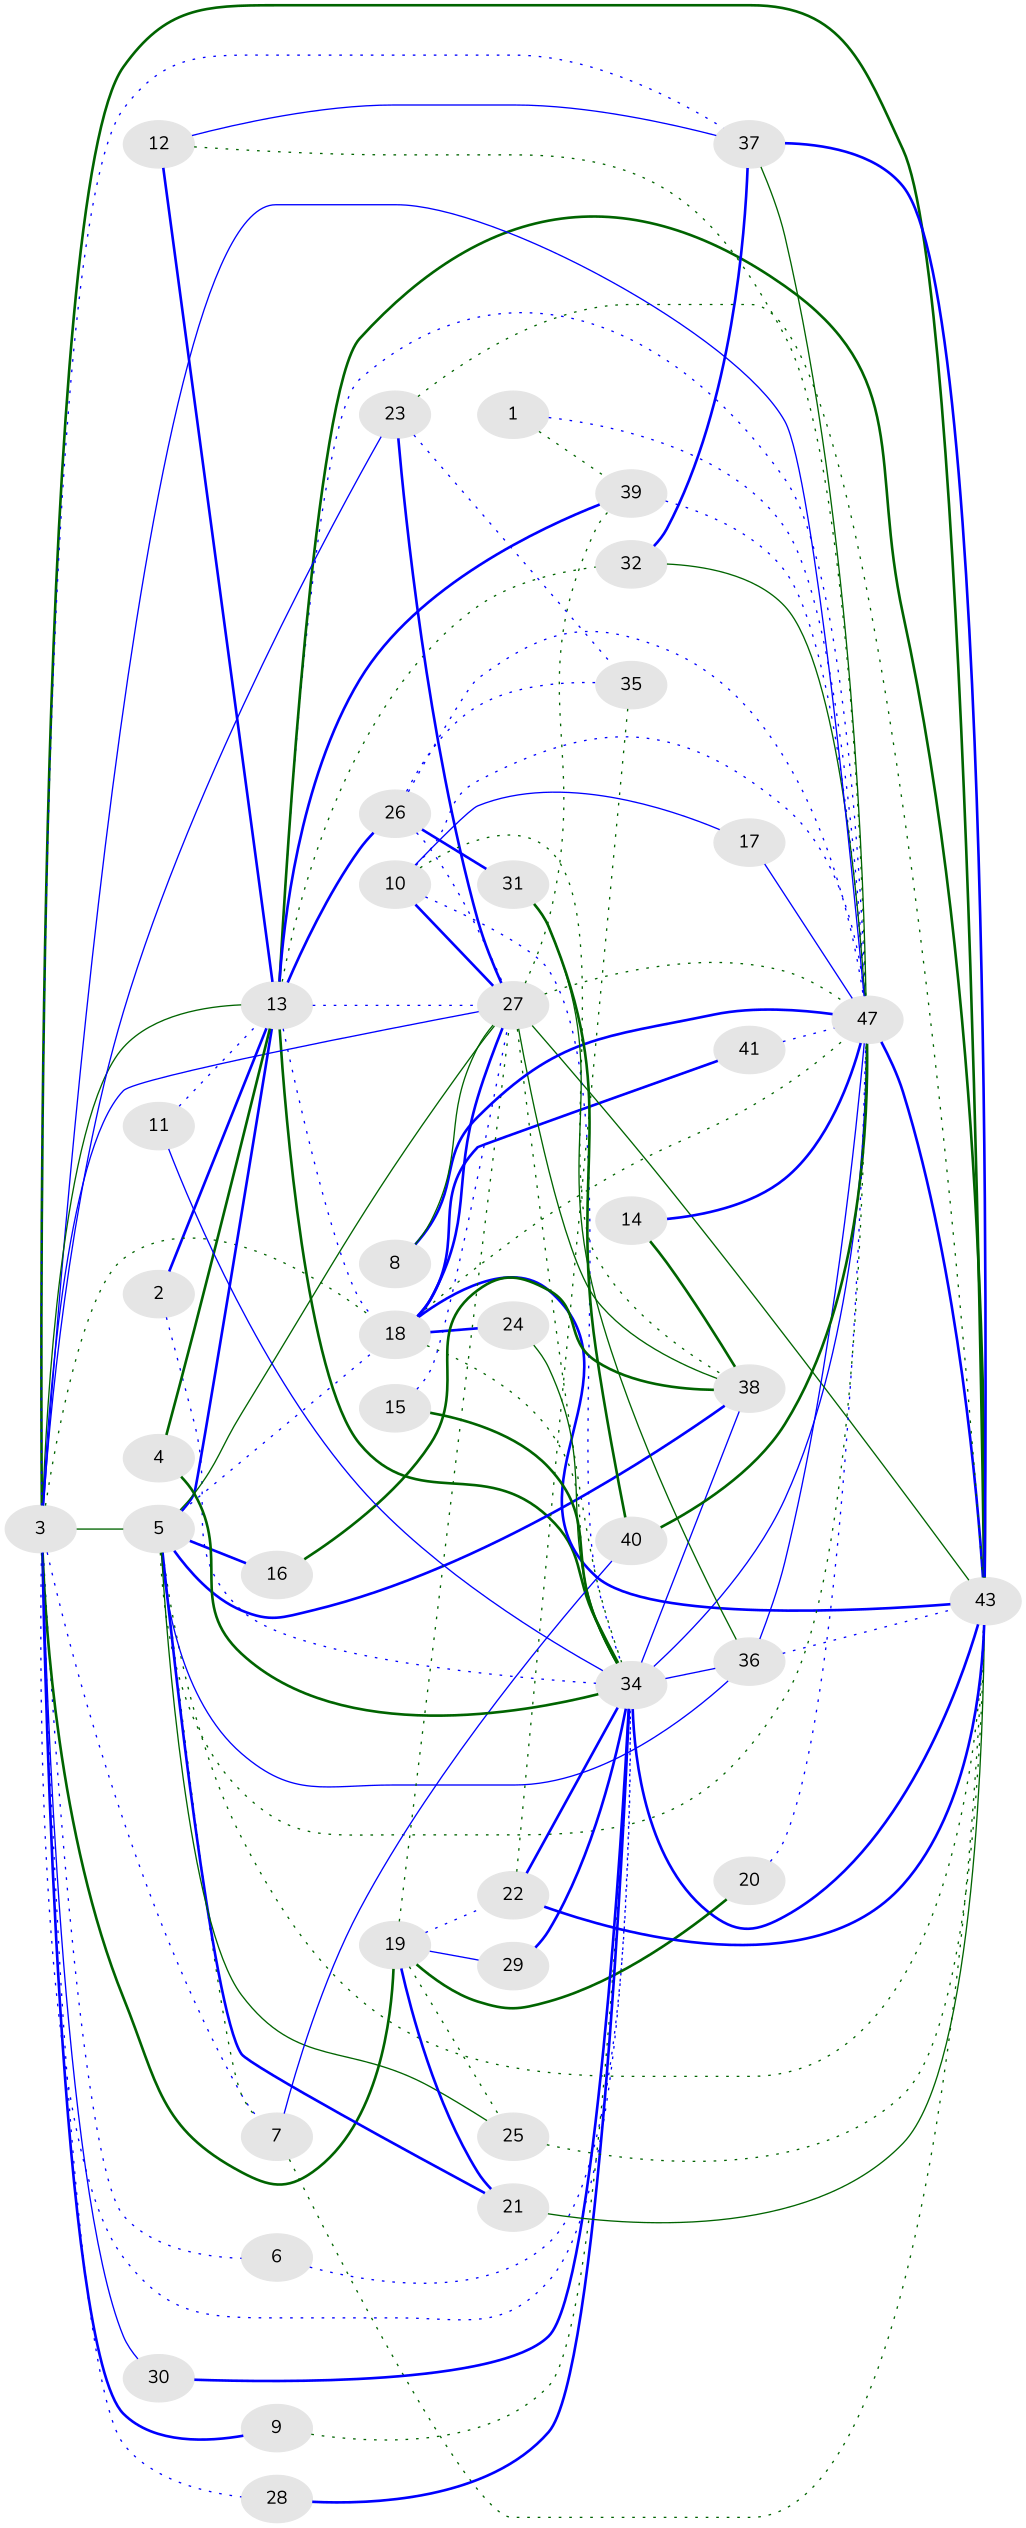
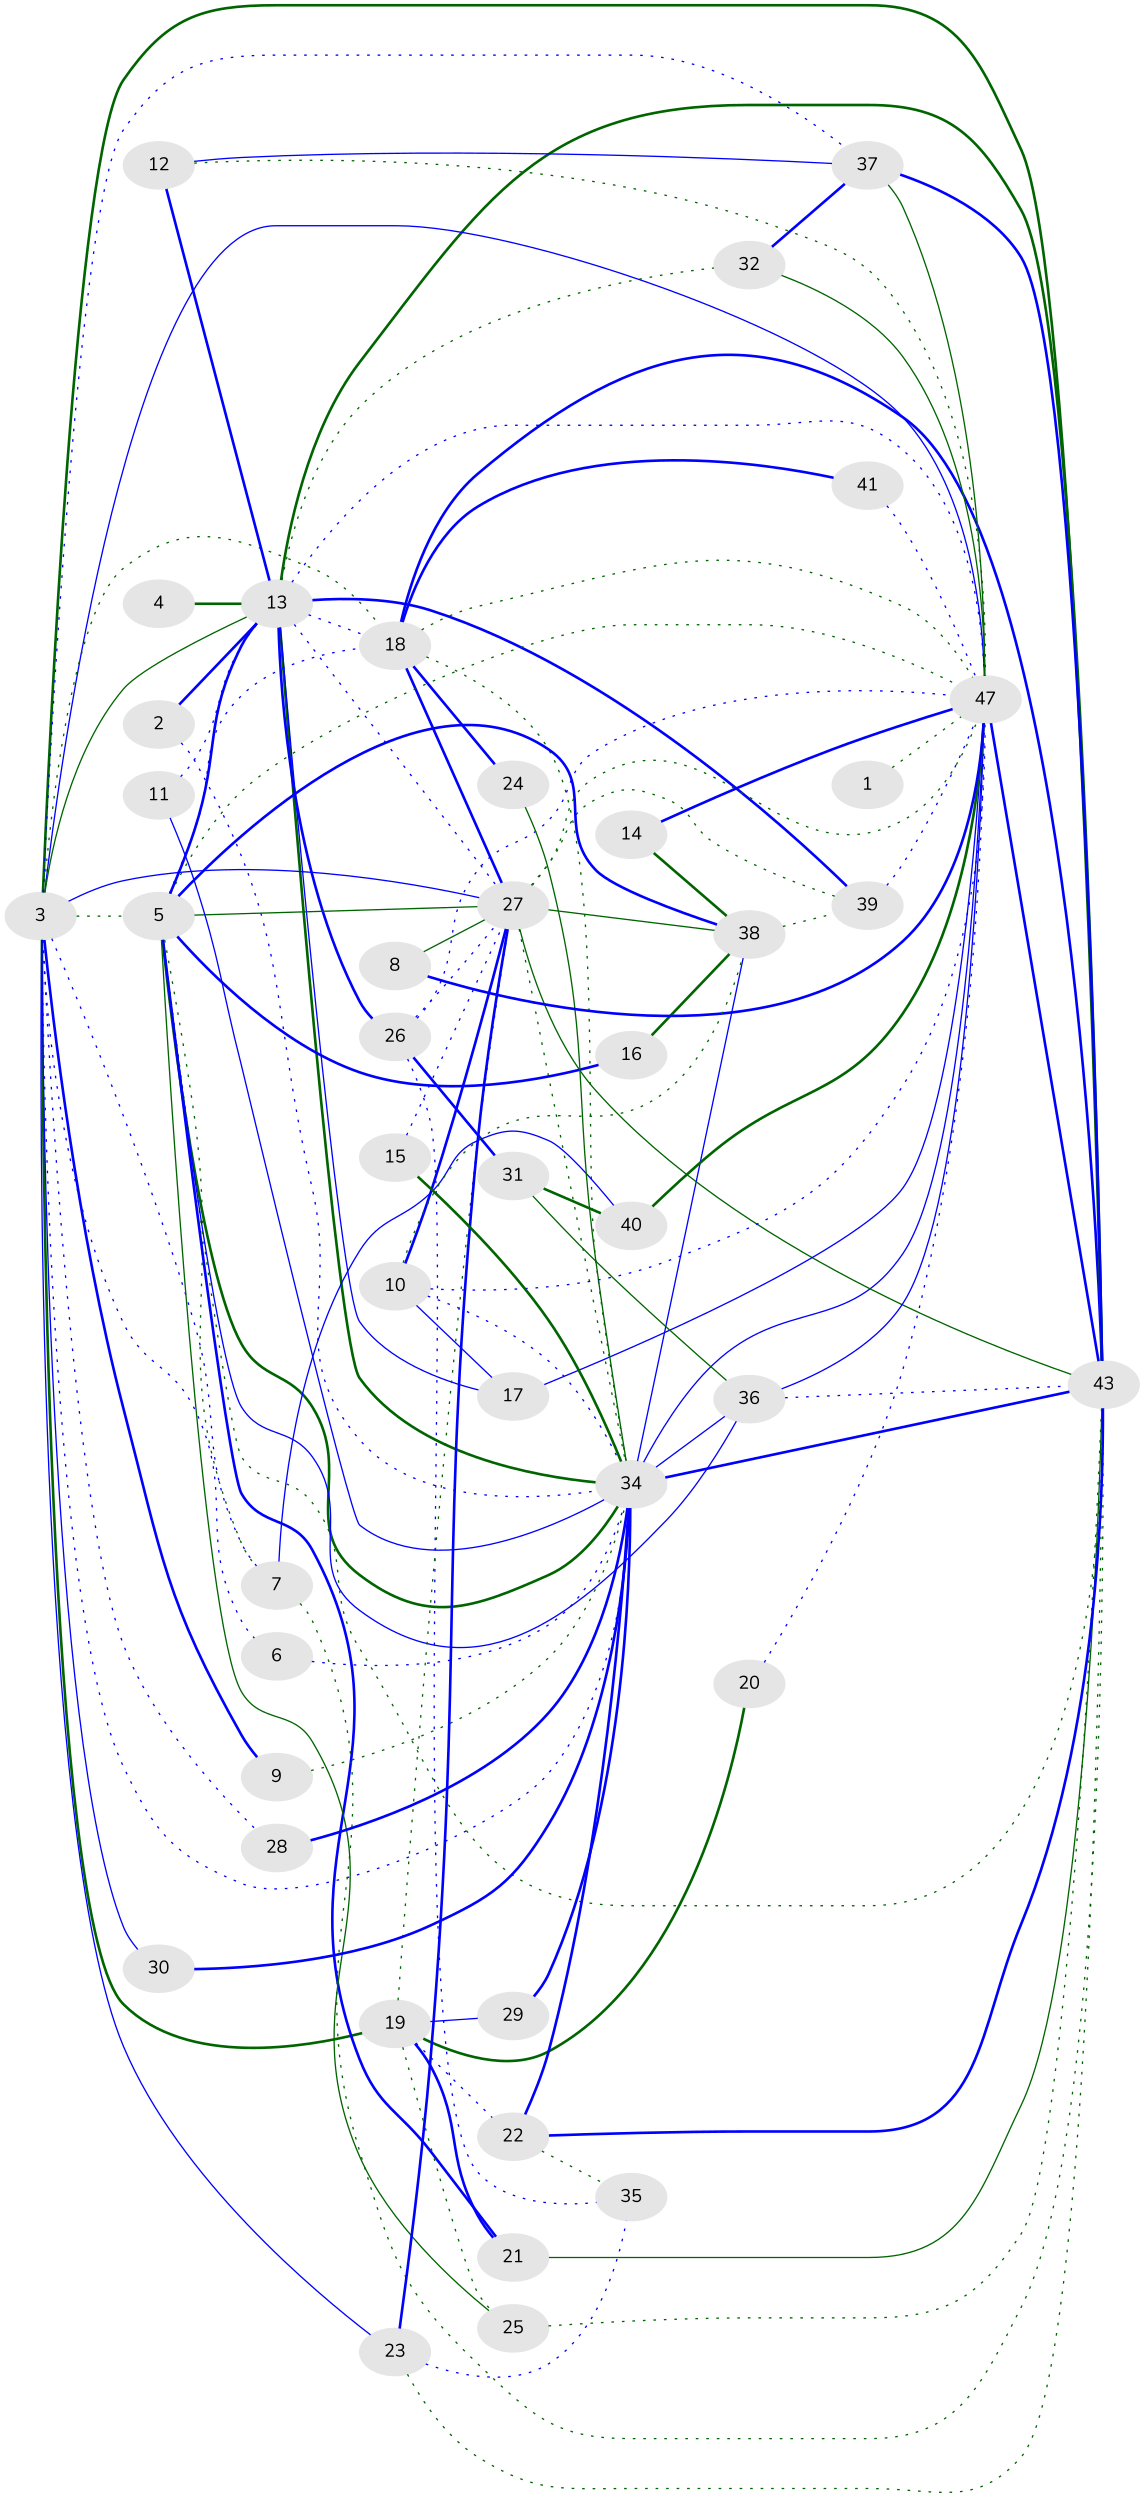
(572, 454) -> (808, 920)
(810, 590) -> (927, 742)
none -> (320, 1045)
(100, 1529) -> (100, 916)
(319, 1698) -> (285, 1381)
